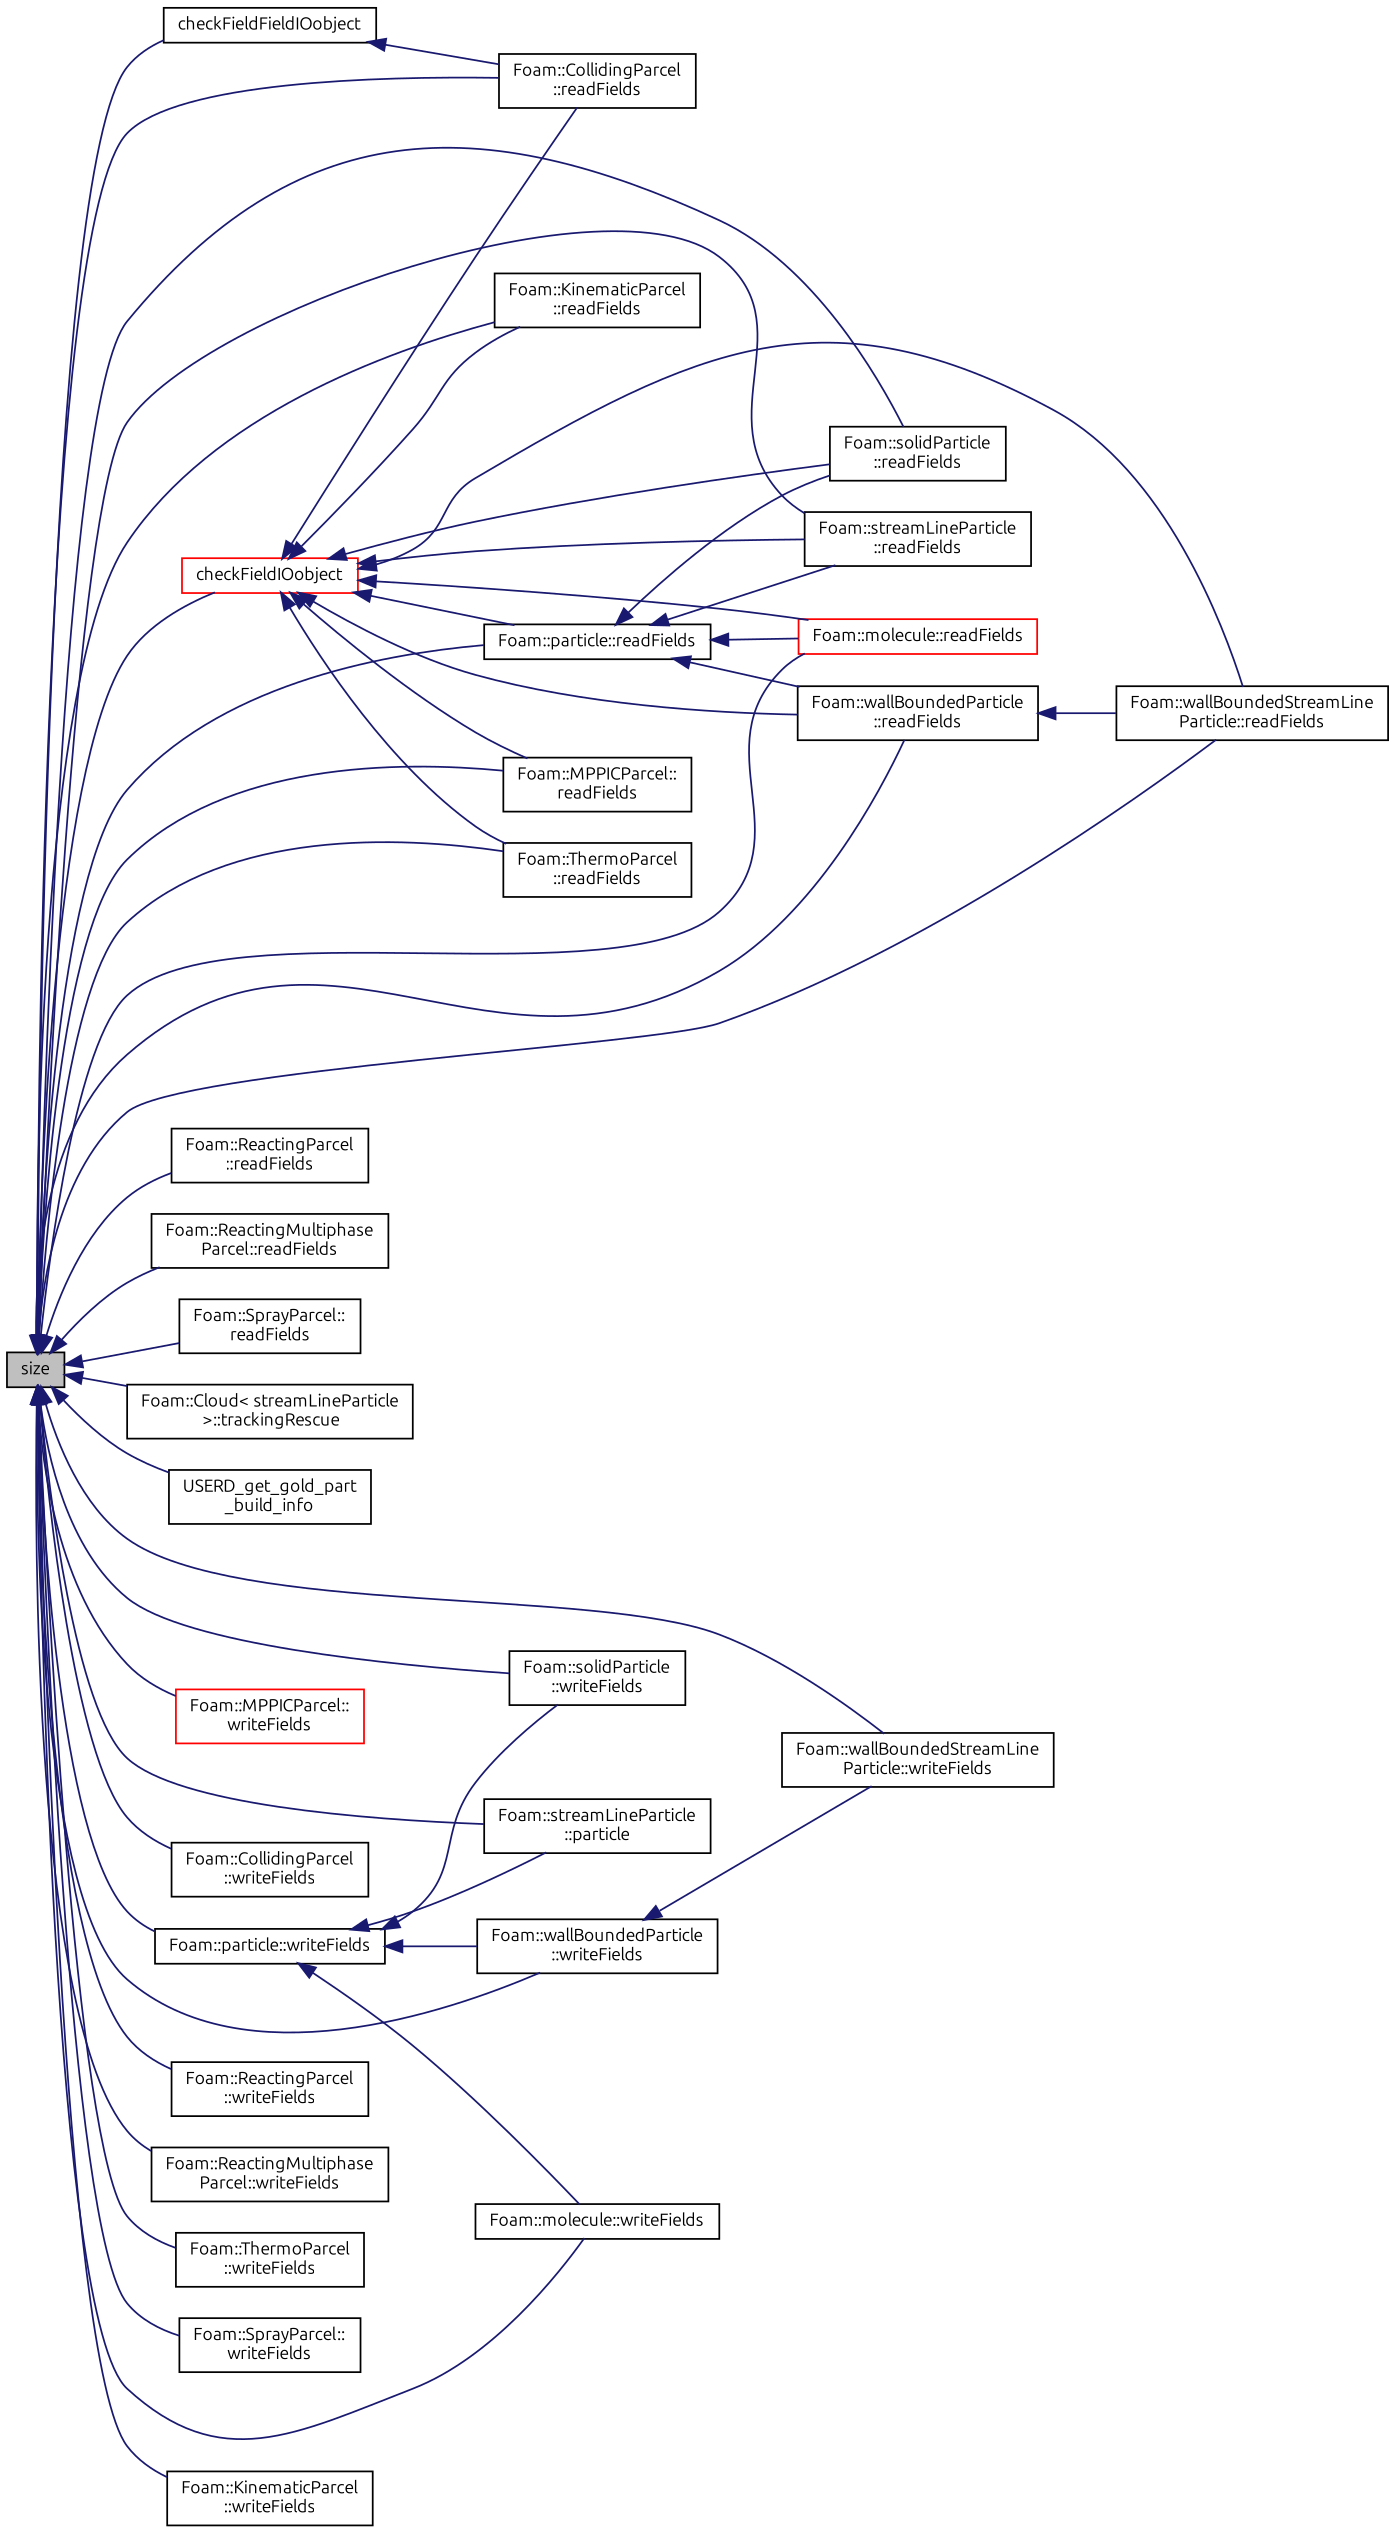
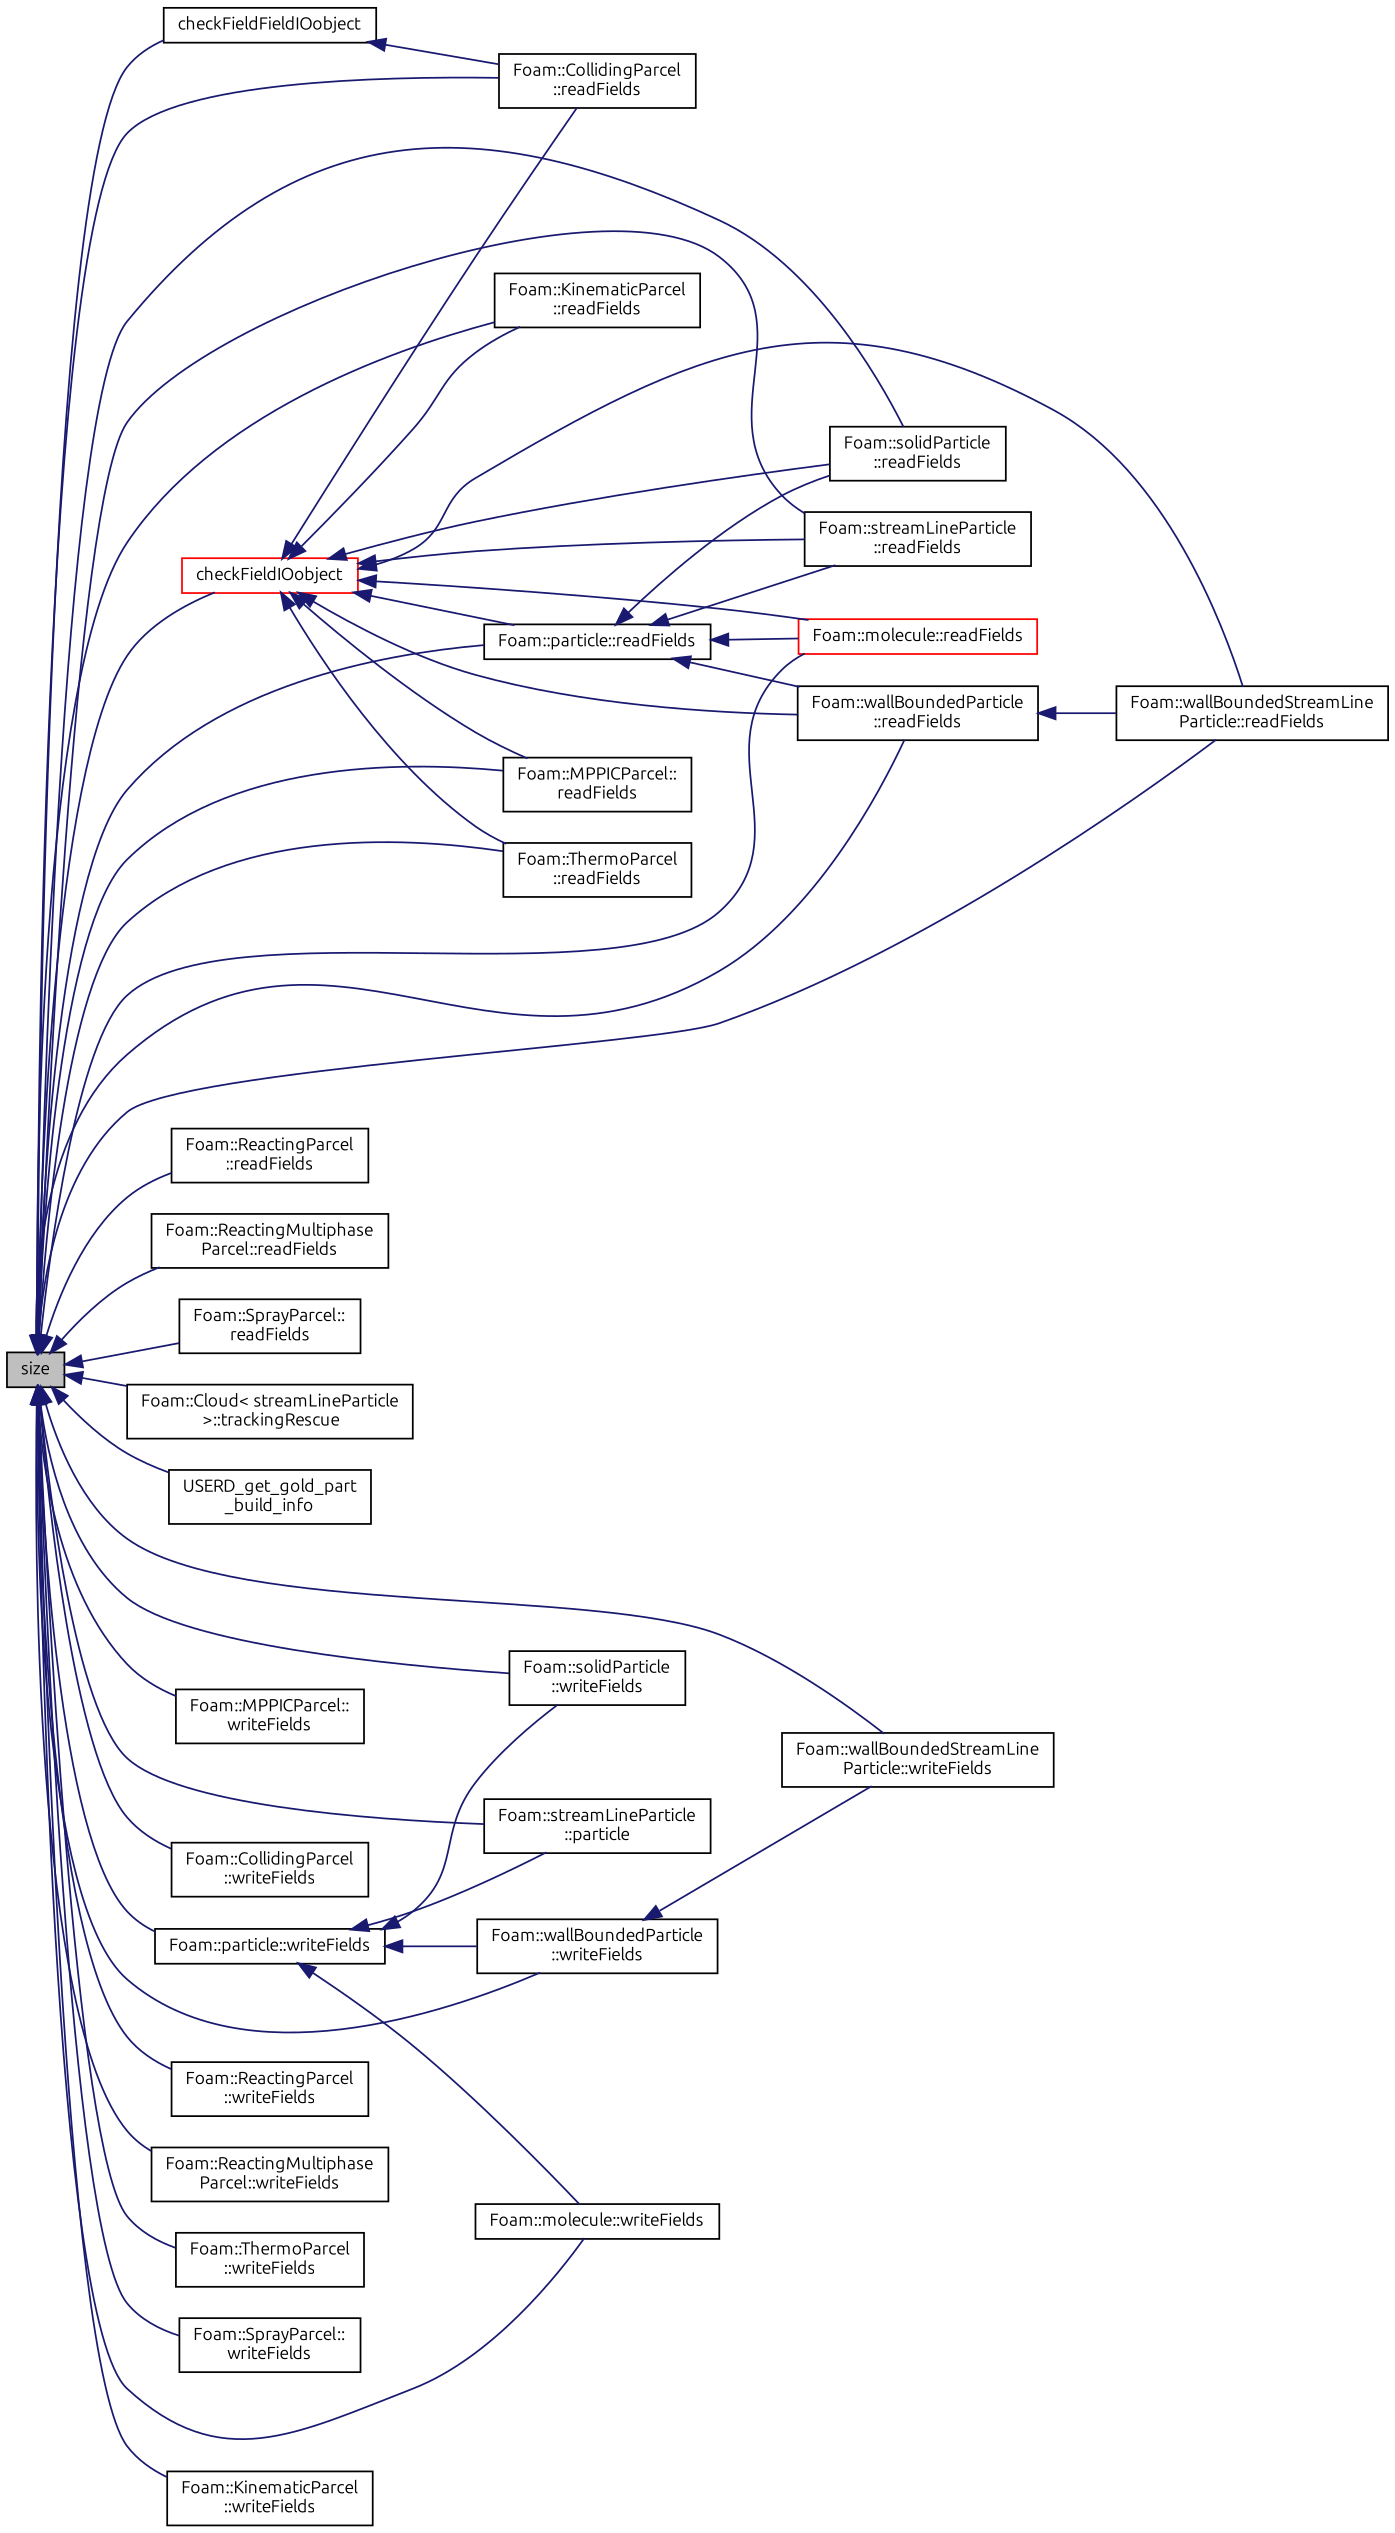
(270, 1716) -> (270, 1716)
